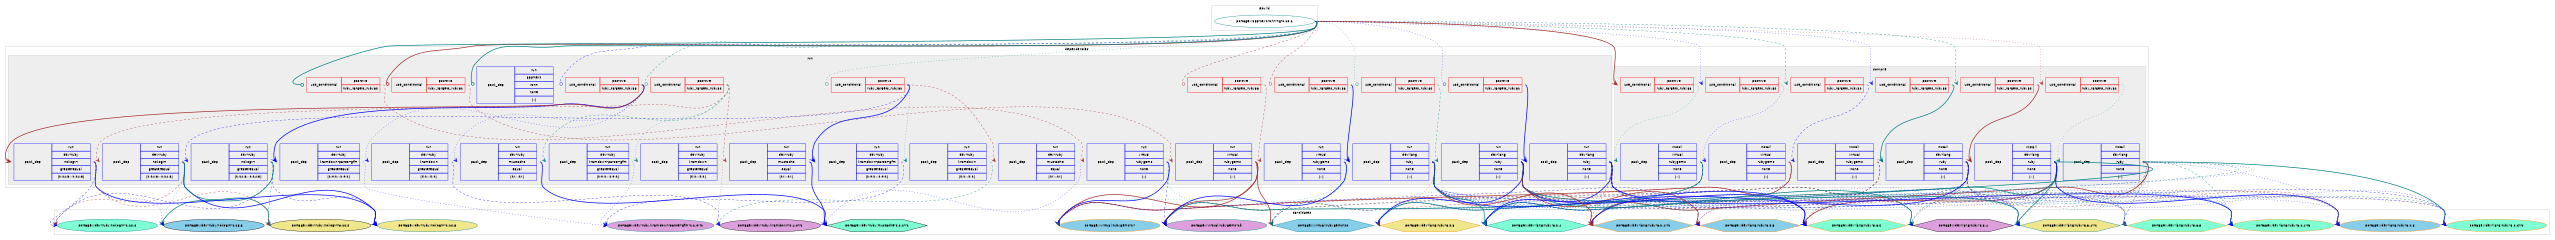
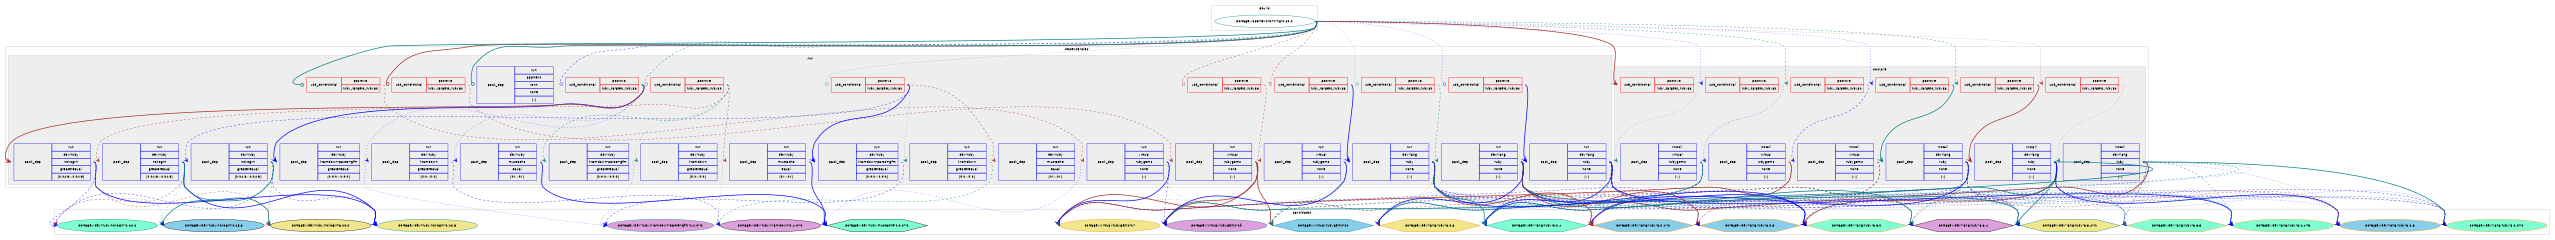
(1110, 226) -> (1110, 226)
